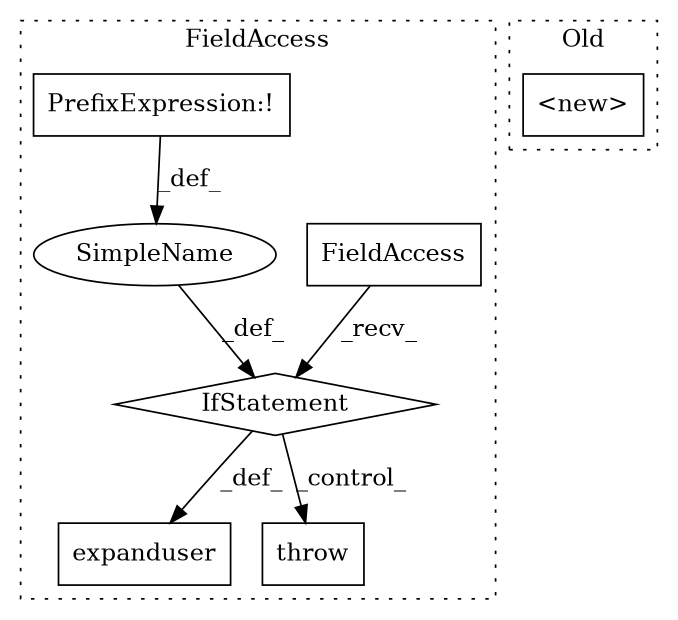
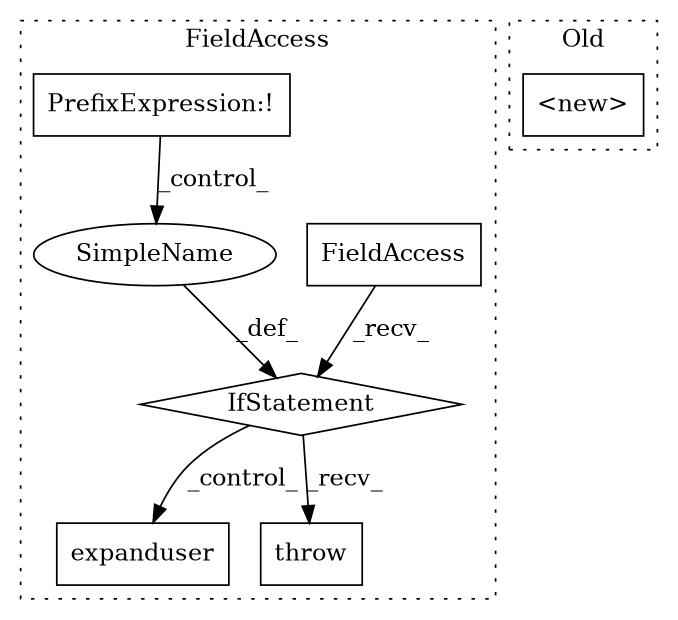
(190, 180) -> (213, 180)
(252, 479) -> (243, 479)
(351, 479) -> (345, 479)
